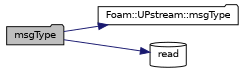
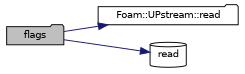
(168, 16) -> (168, 16)
(35, 36) -> (35, 36)
